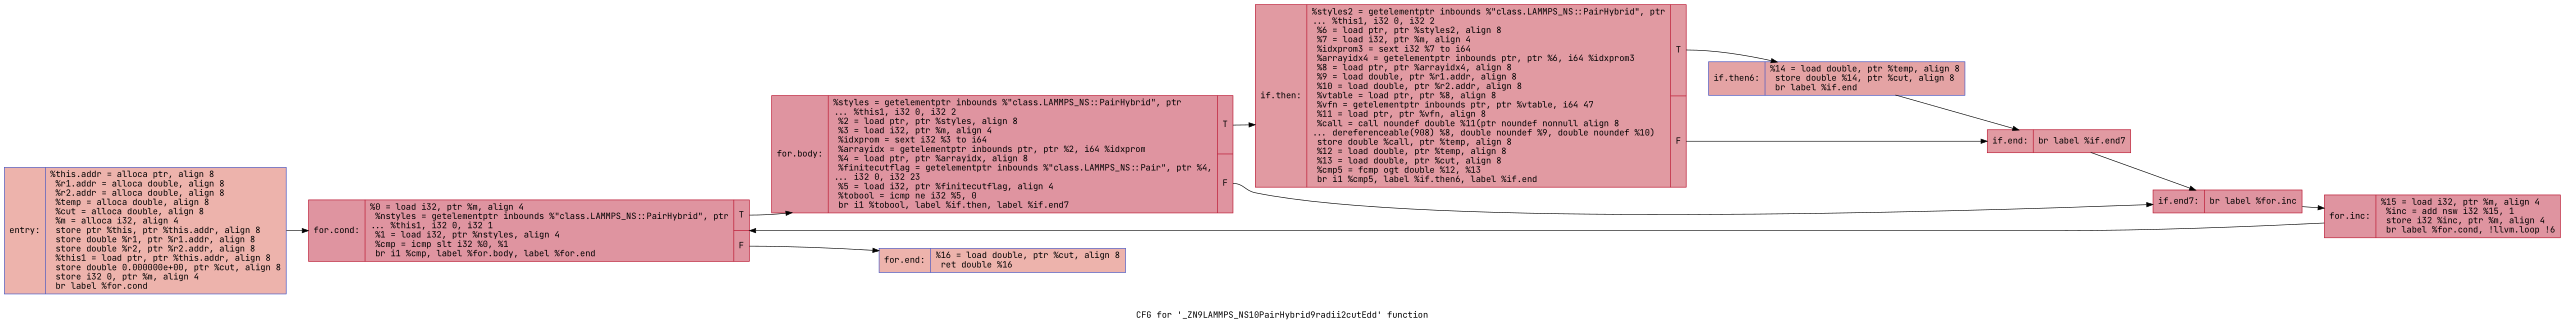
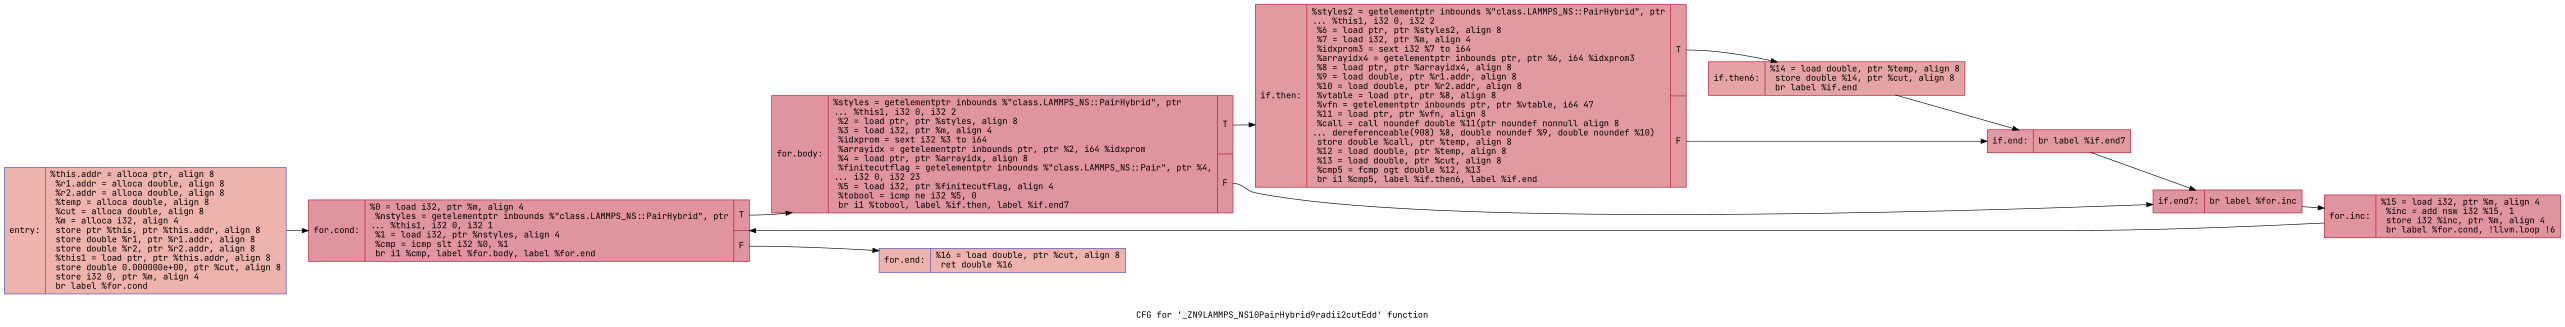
(1837, 79) -> (1837, 79)
